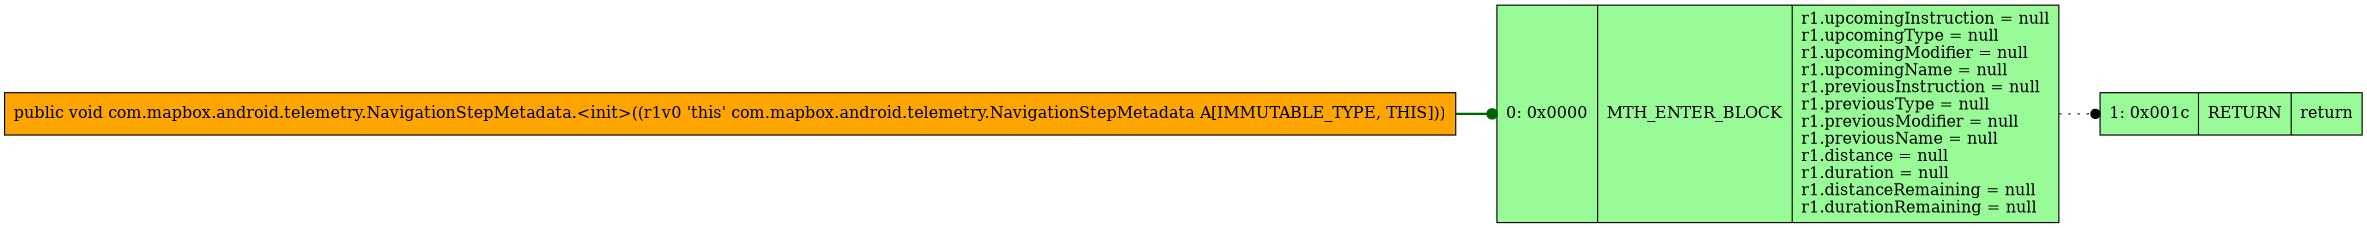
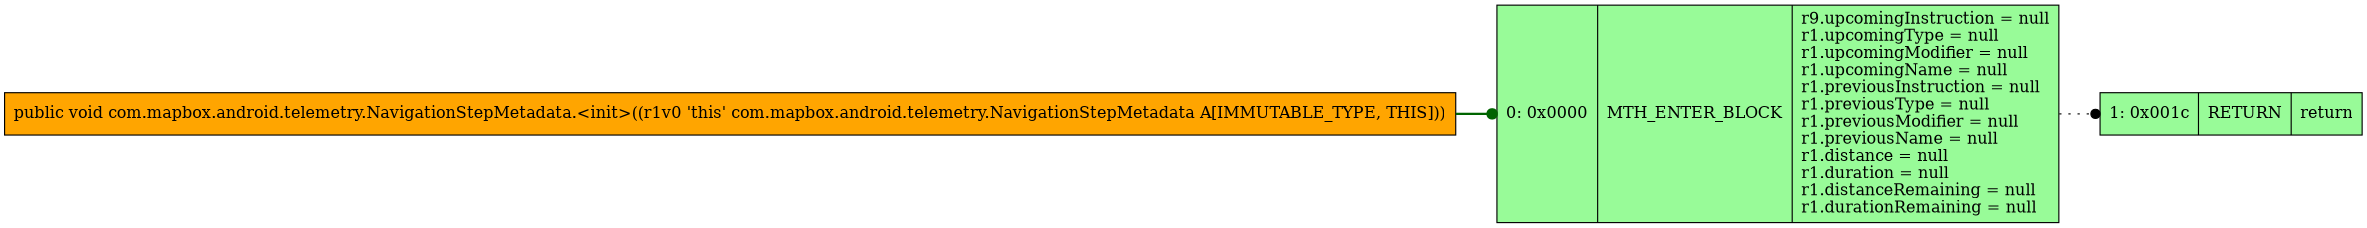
(1926, 19) -> (1926, 19)
